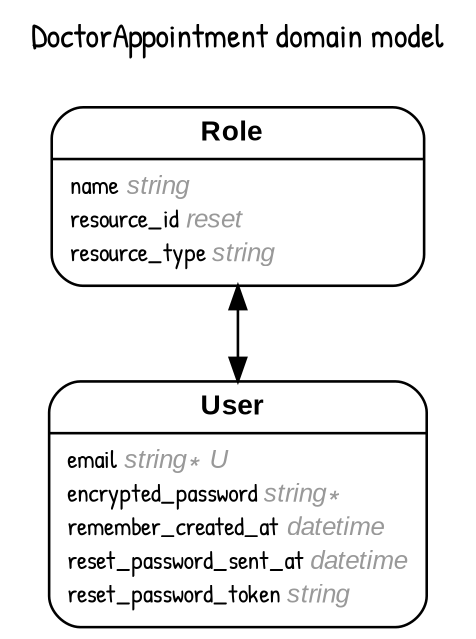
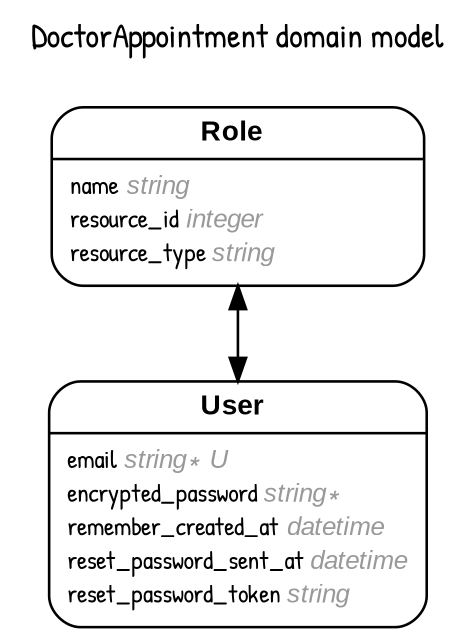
(215, 220) -> (225, 220)
